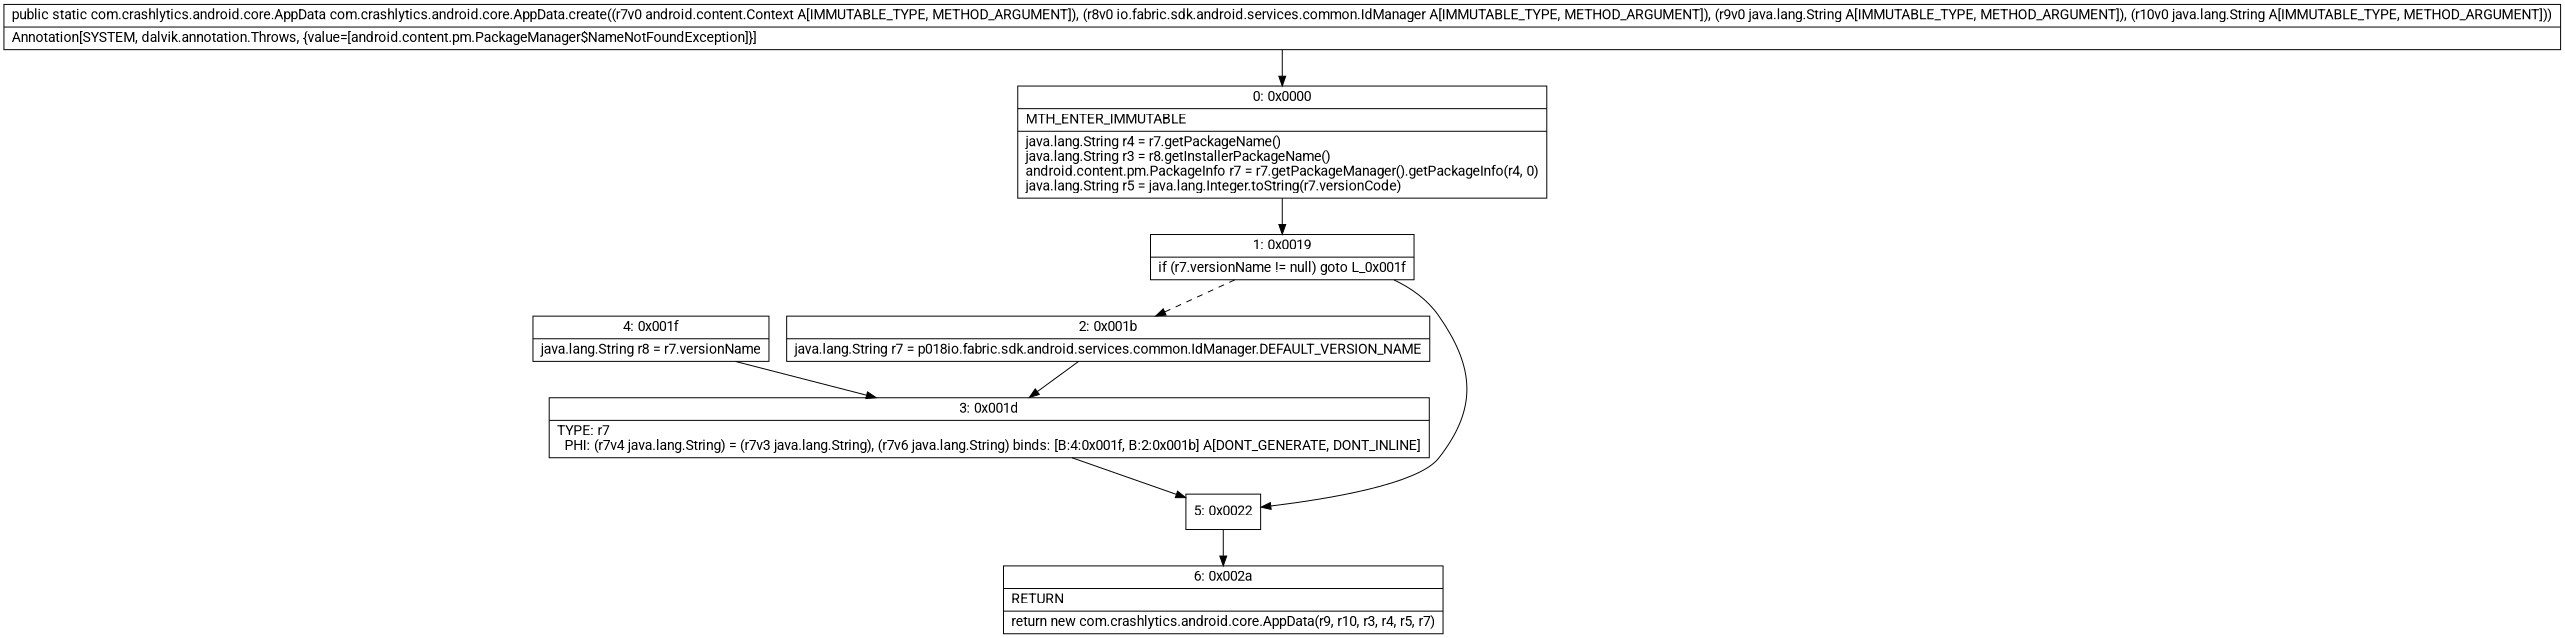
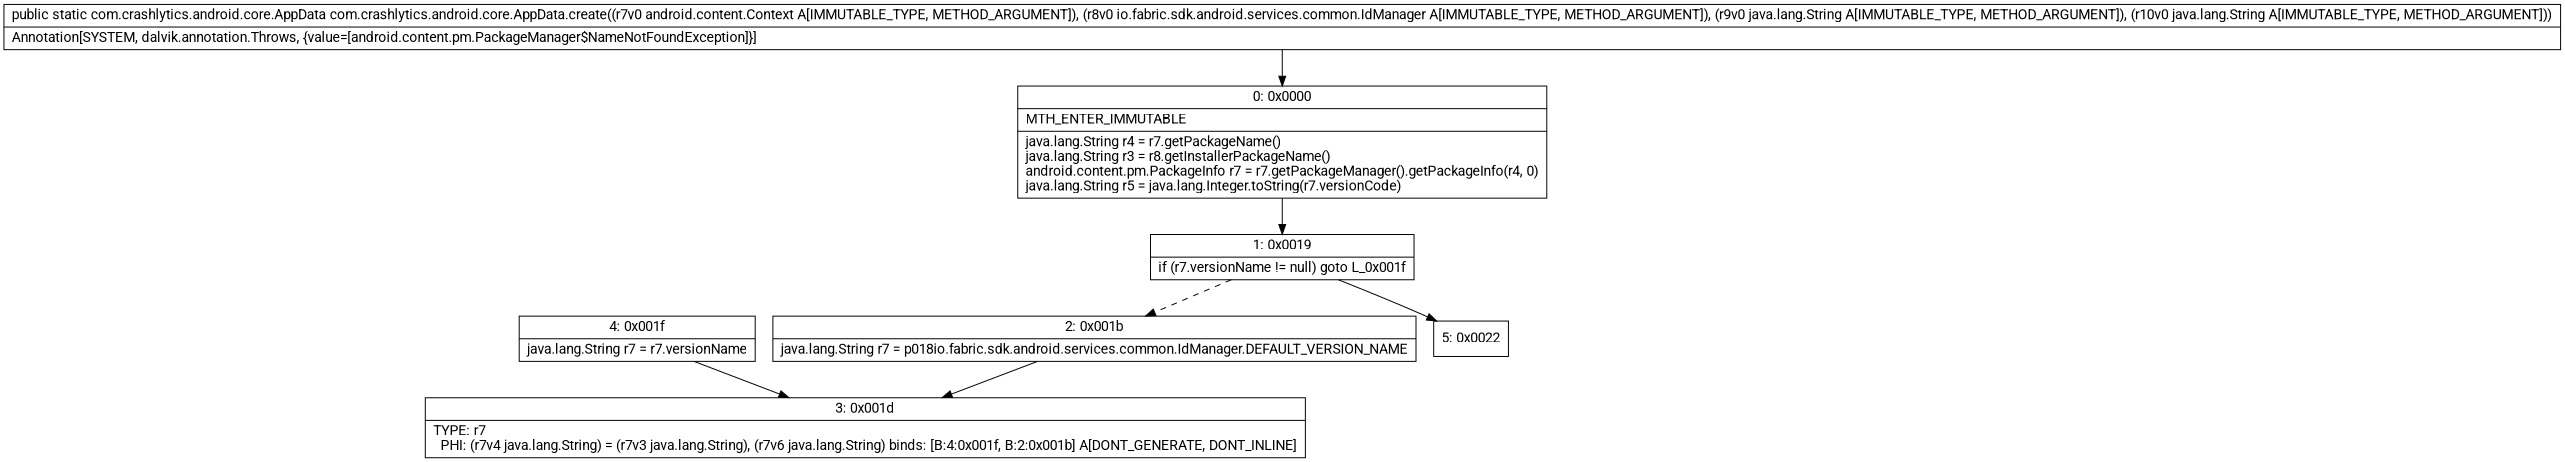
(651, 350) -> (637, 350)
(1124, 476) -> none
(1223, 600) -> none
